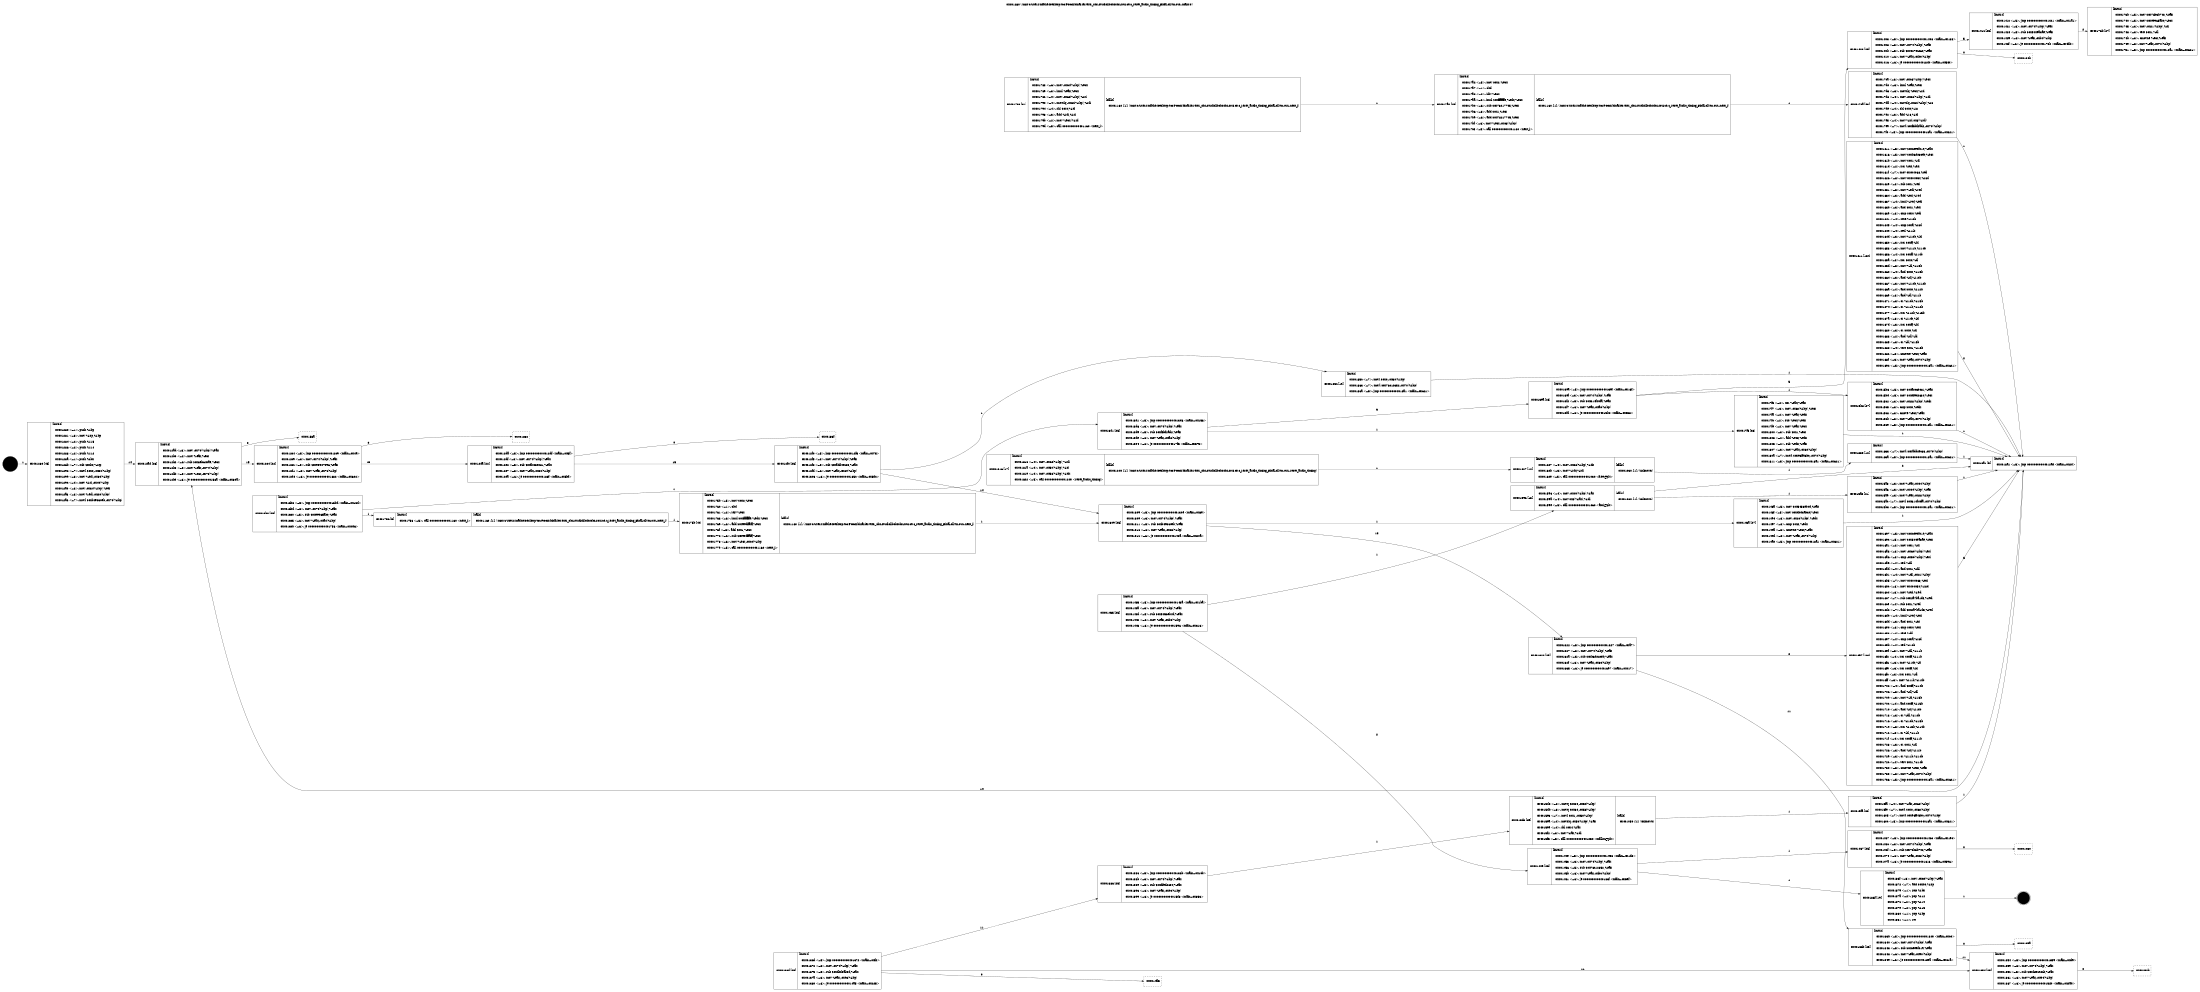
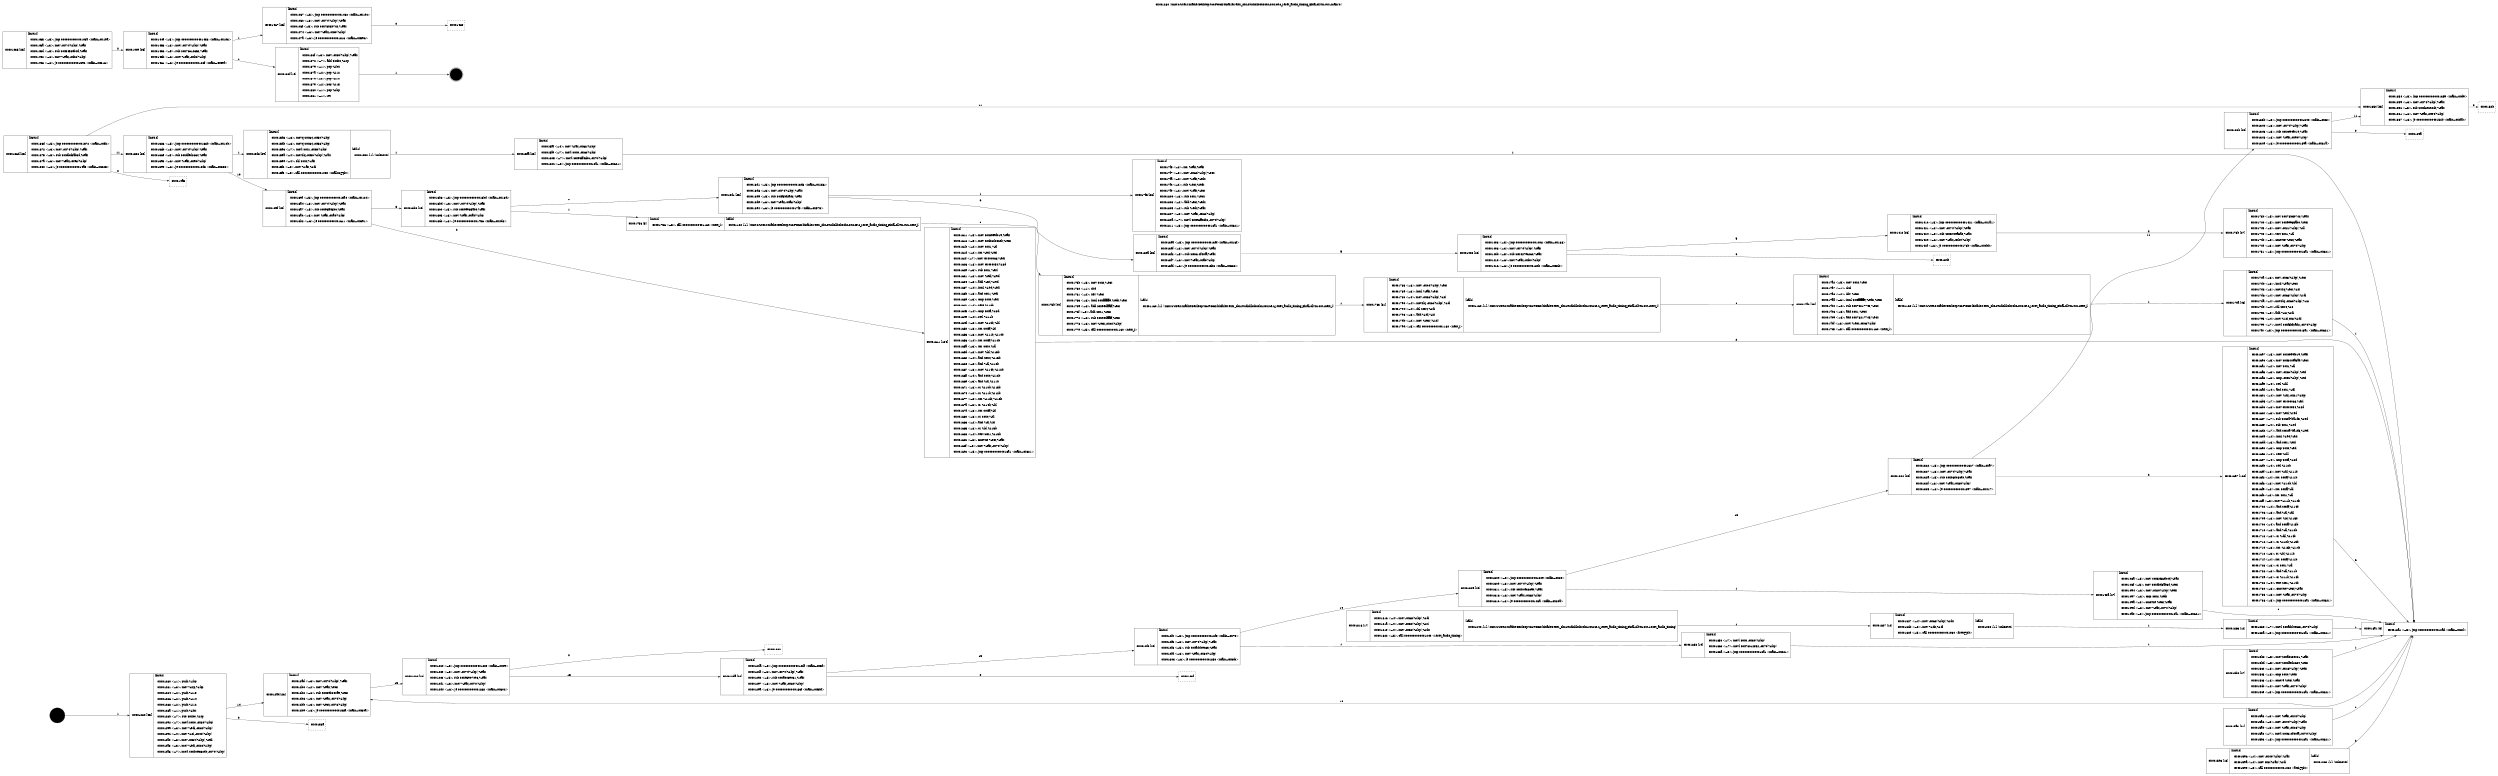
none -> (317, 208)
(1741, 391) -> none
(1925, 437) -> none
(269, 441) -> (266, 721)
(1750, 496) -> none
(1036, 523) -> (1349, 305)
(1383, 569) -> none
